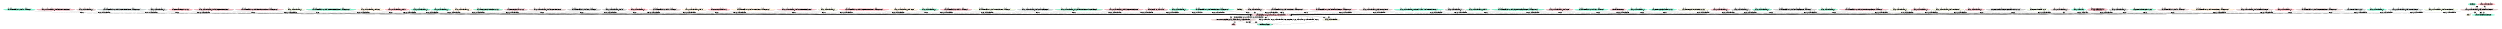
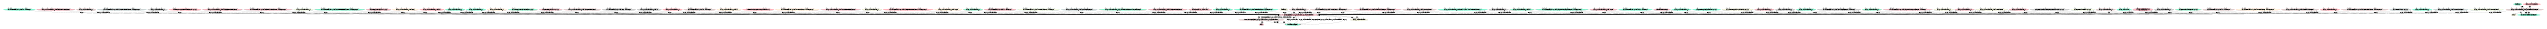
(181, 10) -> (185, 10)
none -> (379, 10)
(719, 10) -> (758, 10)
(2038, 10) -> (2083, 10)
